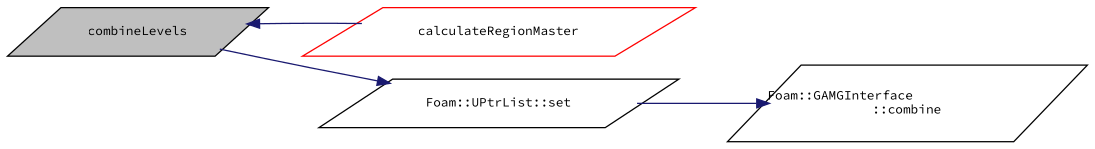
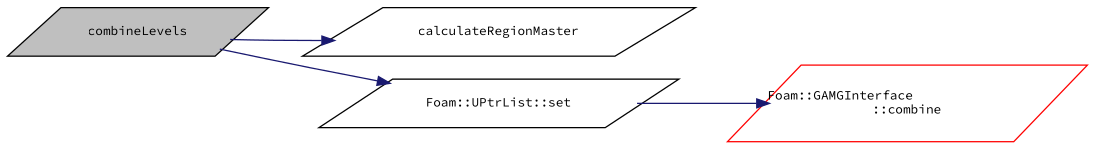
(311, 23) -> (276, 40)
(499, 32) -> (499, 32)
(907, 103) -> (907, 103)
